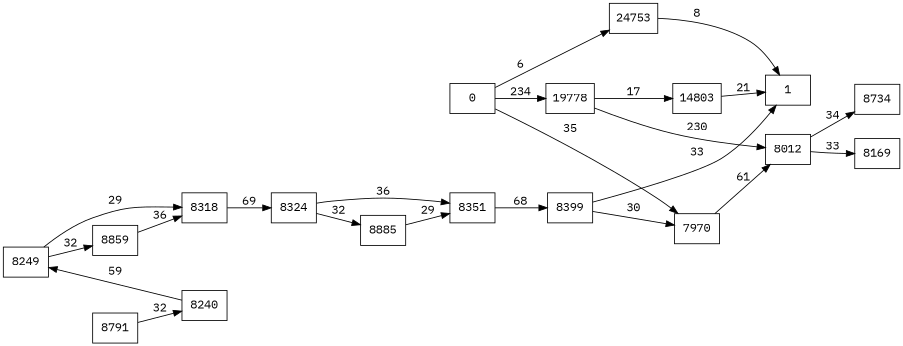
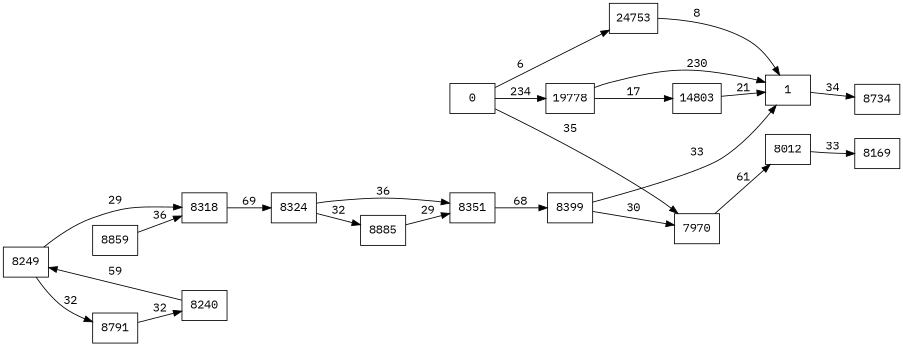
(829, 127) -> (828, 94)
(674, 134) -> (675, 70)
(66, 252) -> (57, 302)
